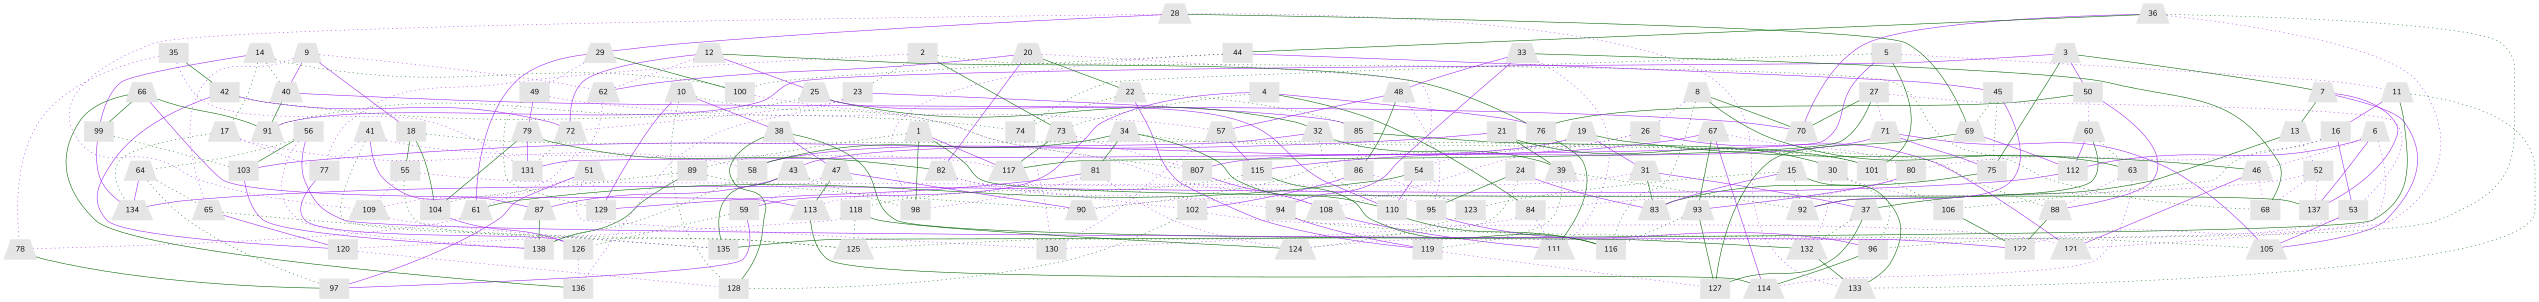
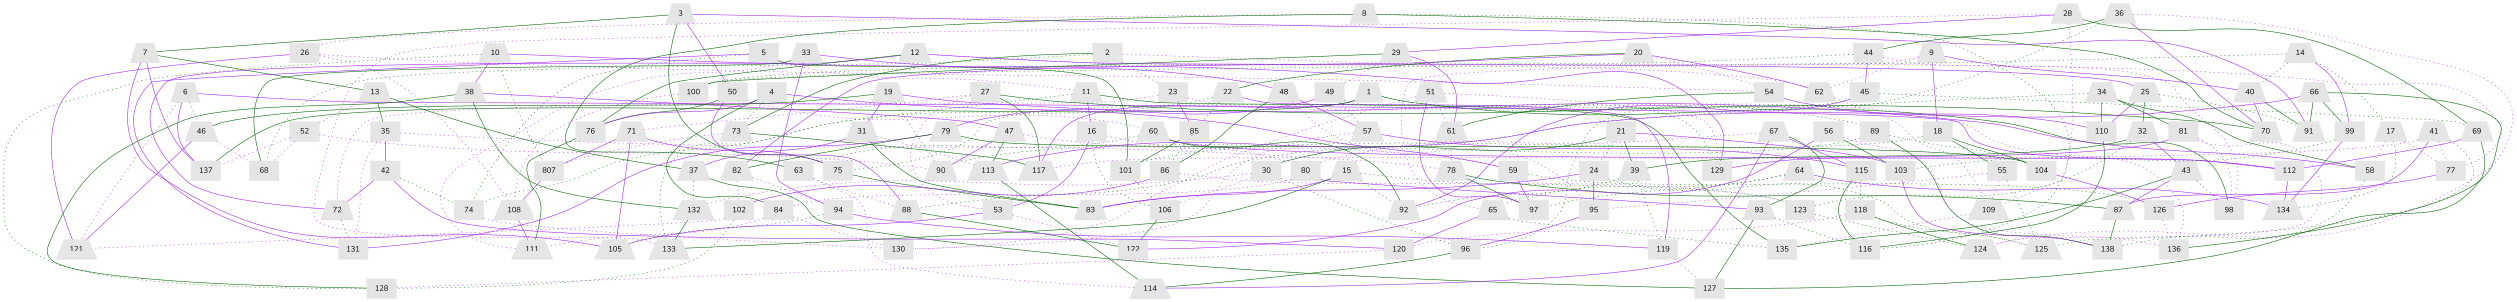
none -> (381, 115)
none -> (1802, 196)
(292, 214) -> (1983, 227)
